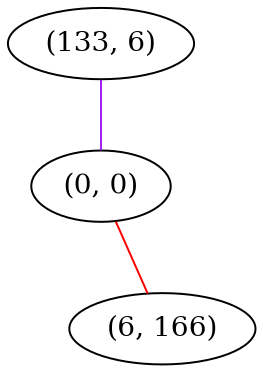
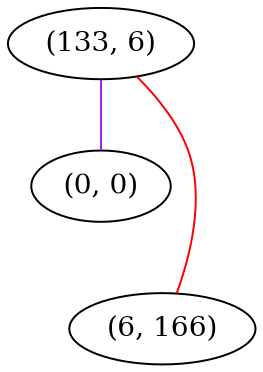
(132, 258) -> (194, 177)
